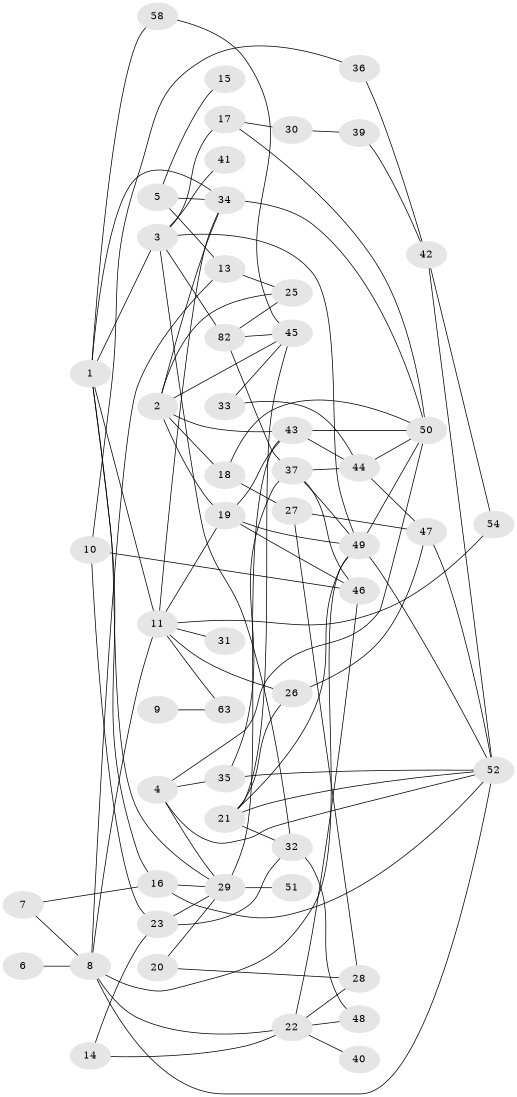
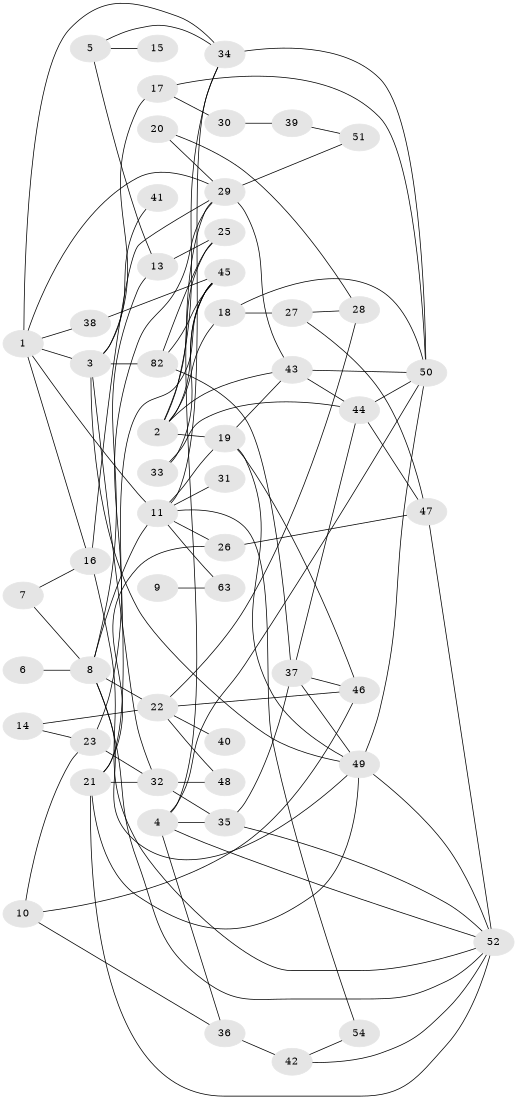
(158, 16) -> (90, 323)
(398, 192) -> (326, 130)
none -> (191, 802)
none -> (191, 928)
